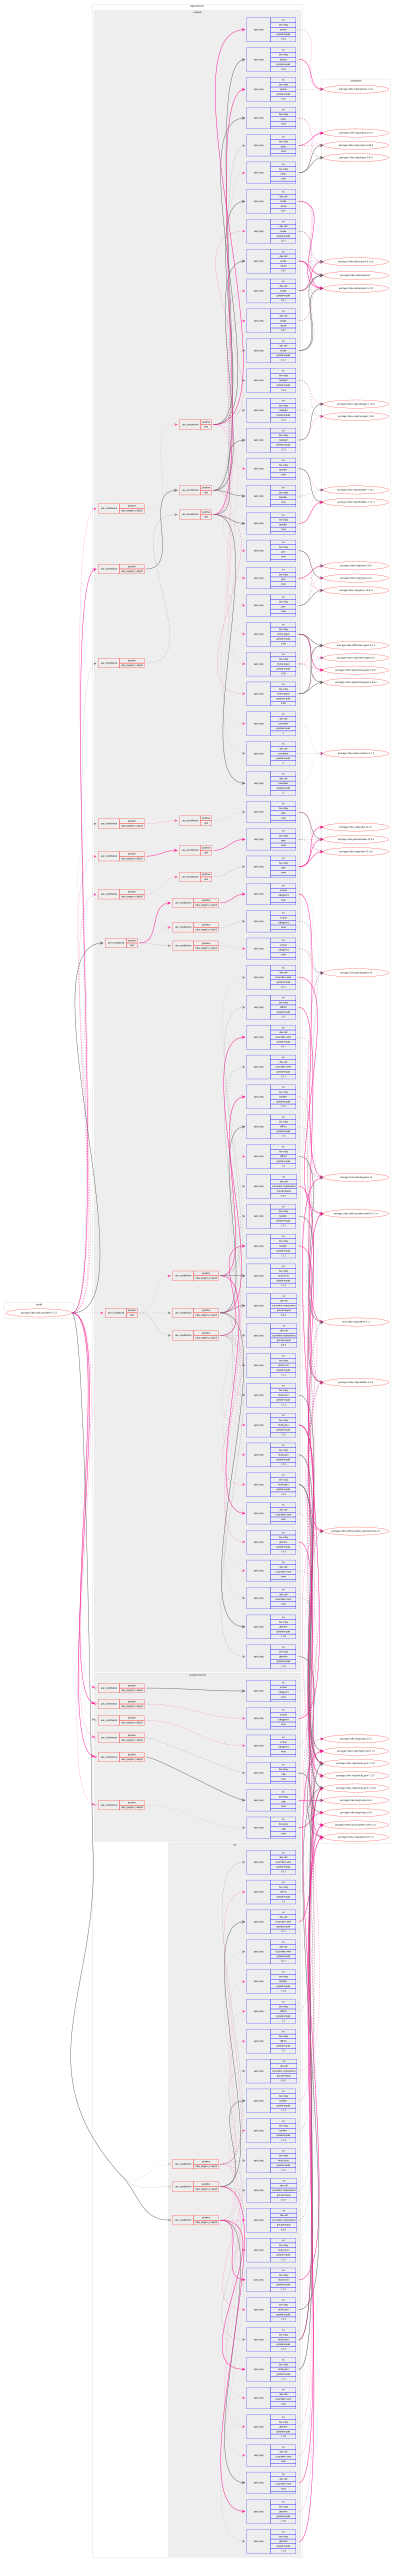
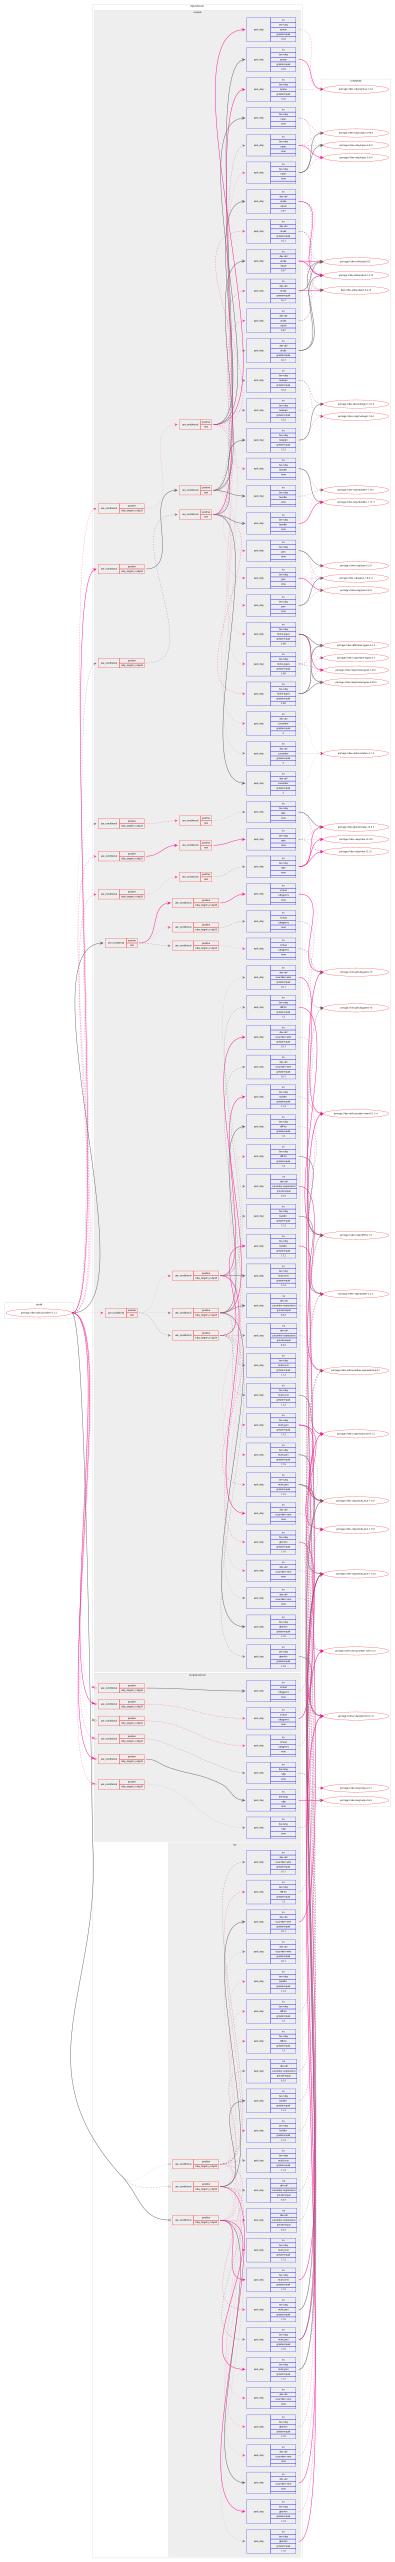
(356, 262) -> (356, 290)
(356, 404) -> (356, 404)
(356, 1322) -> (356, 1235)
(356, 1813) -> none
